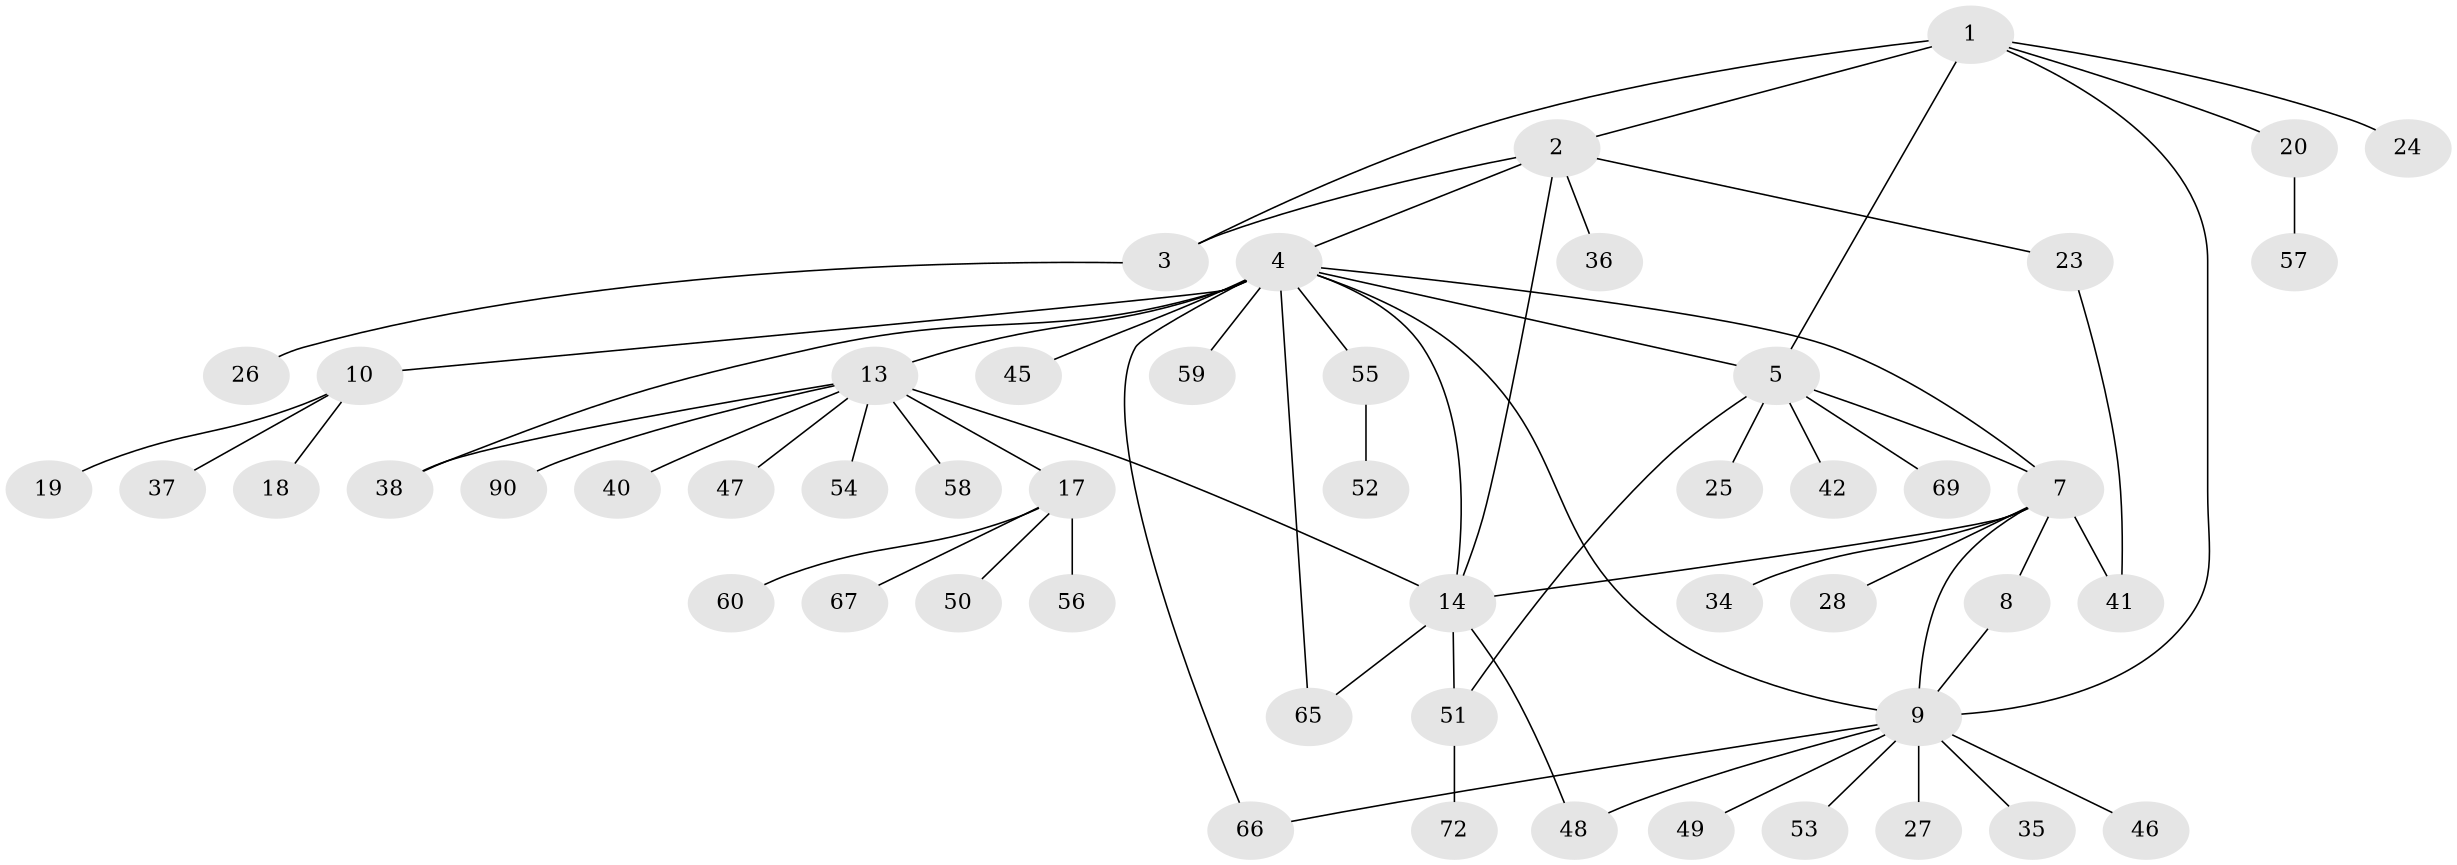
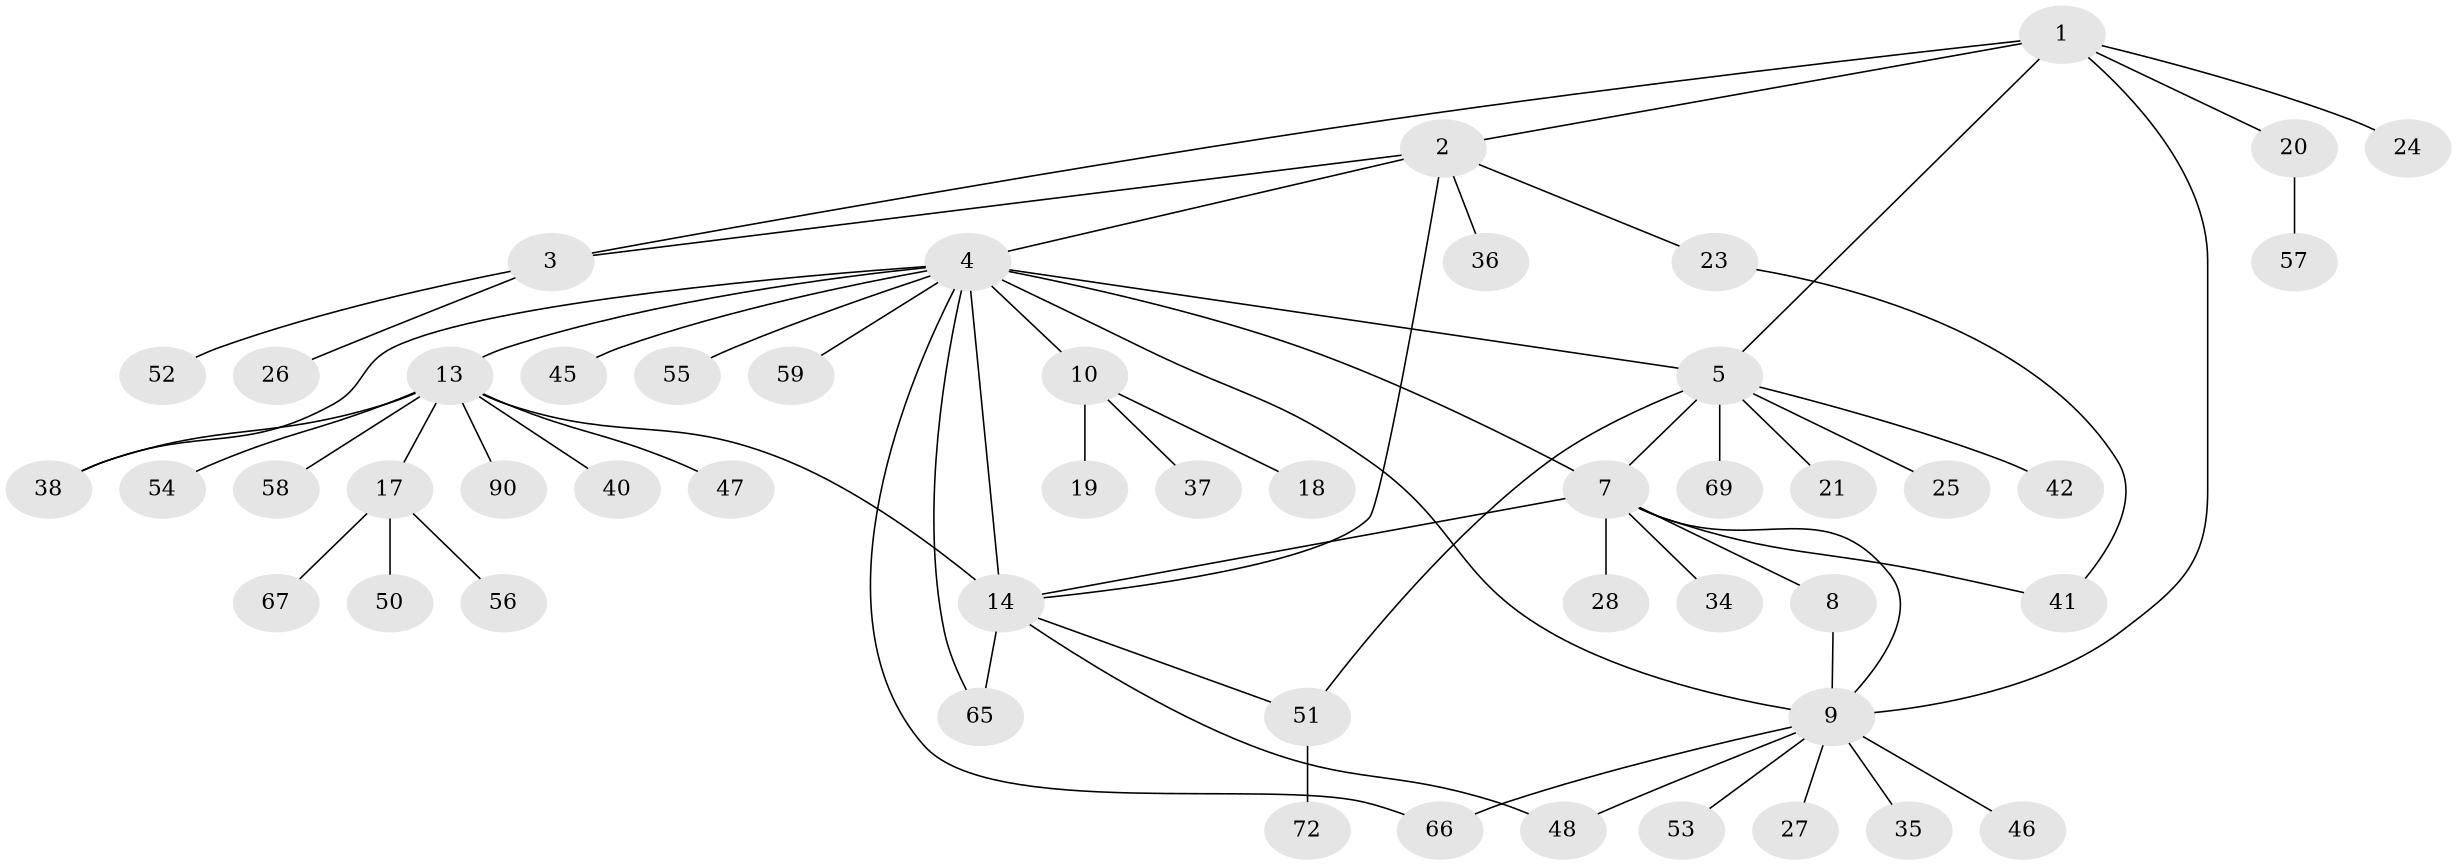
(1366, 433) -> (351, 308)
none -> (1833, 490)
(731, 603) -> none
(1691, 831) -> none
